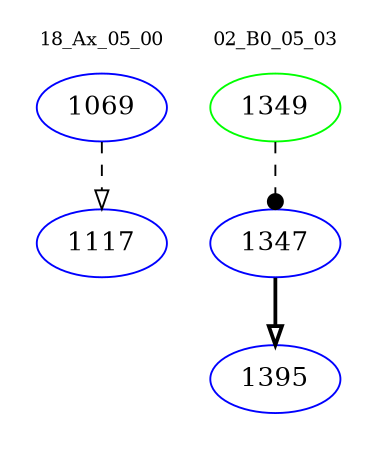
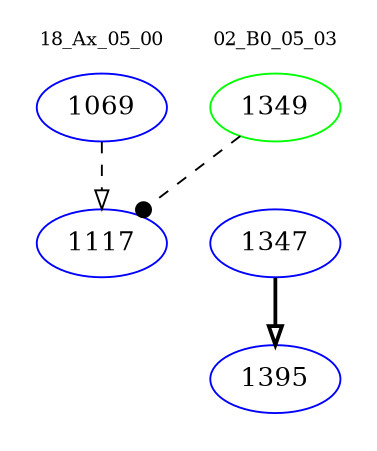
(275, 168) -> (209, 160)
